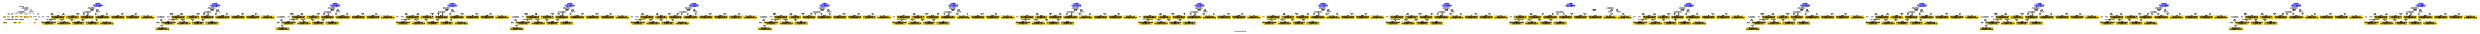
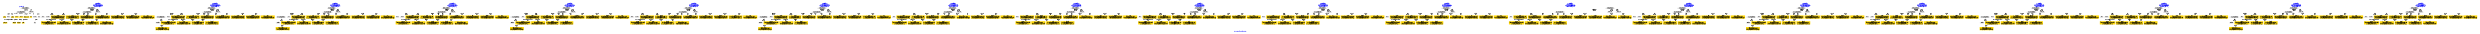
none -> (19, 23)
(35, 23) -> (35, 23)
